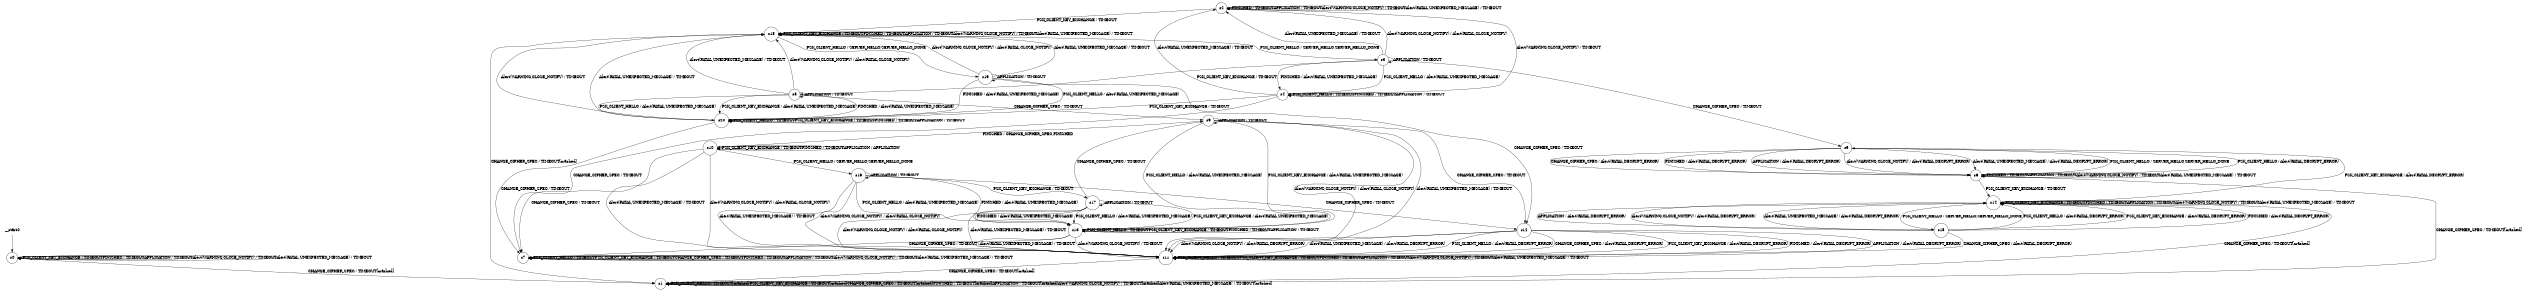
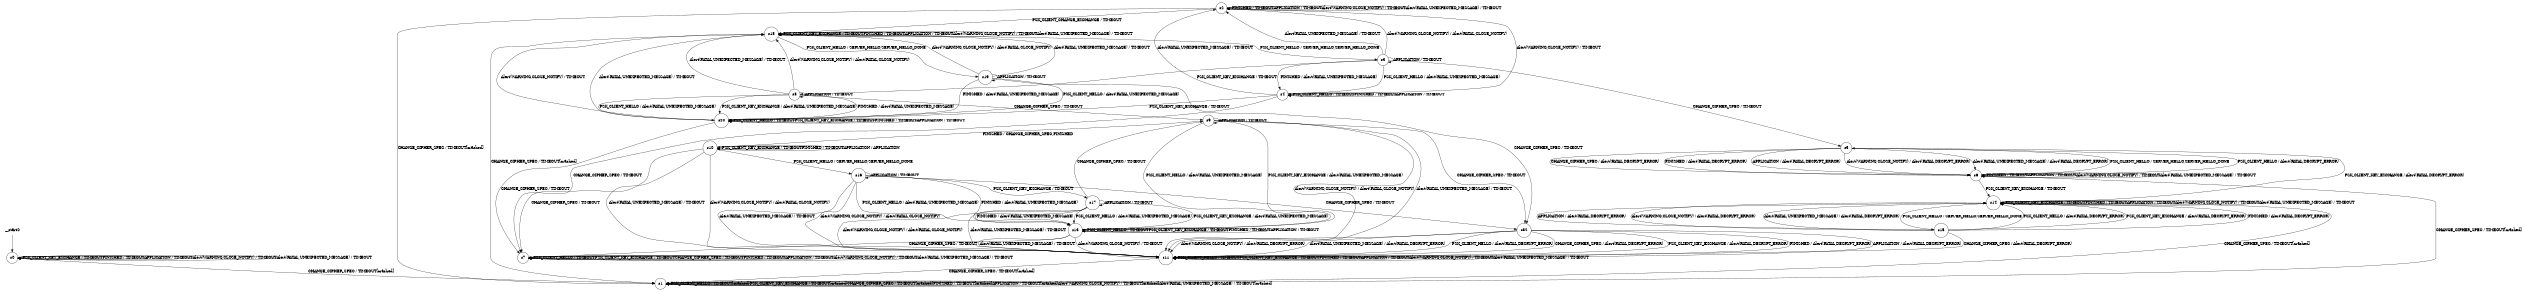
none -> (565, 19)
(1077, 20) -> (1077, 20)
(1524, 230) -> (1524, 230)
